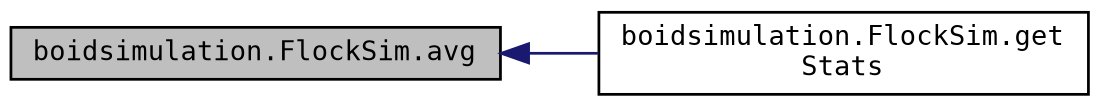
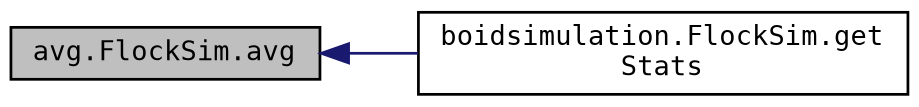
(256, 53) -> (165, 53)
